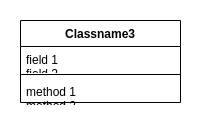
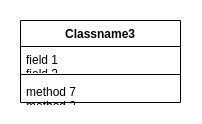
(52, 100) -> (52, 100)
